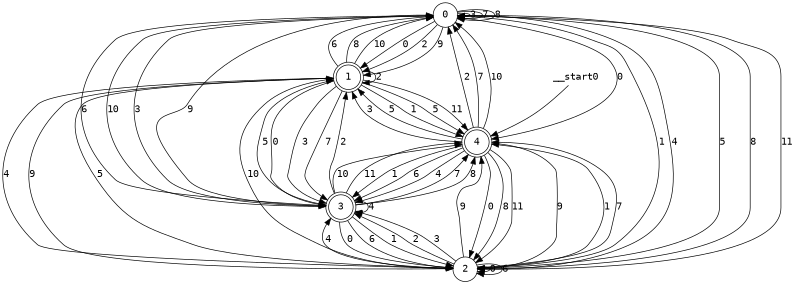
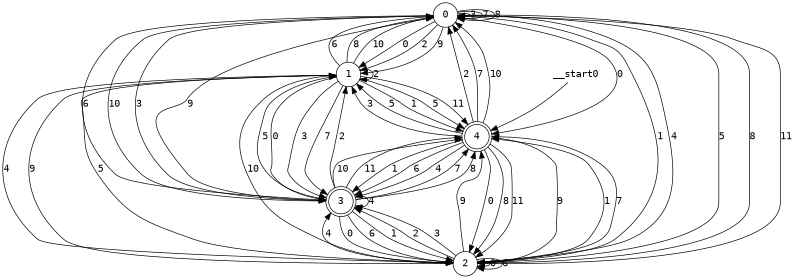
(348, 77) -> (348, 74)
